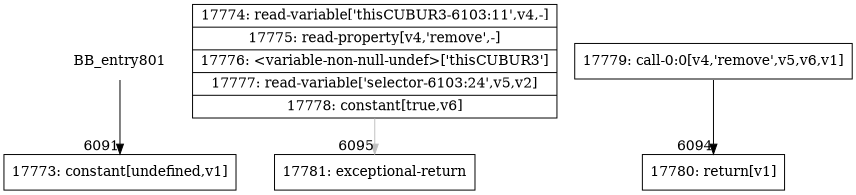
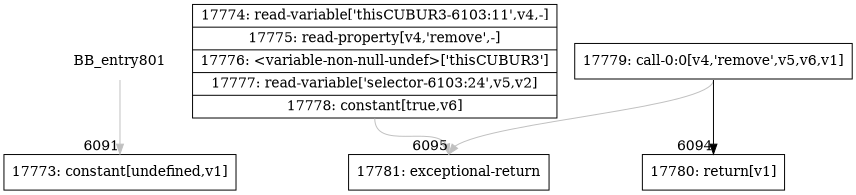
(120, 112) -> (120, 112)
none -> (586, 116)
